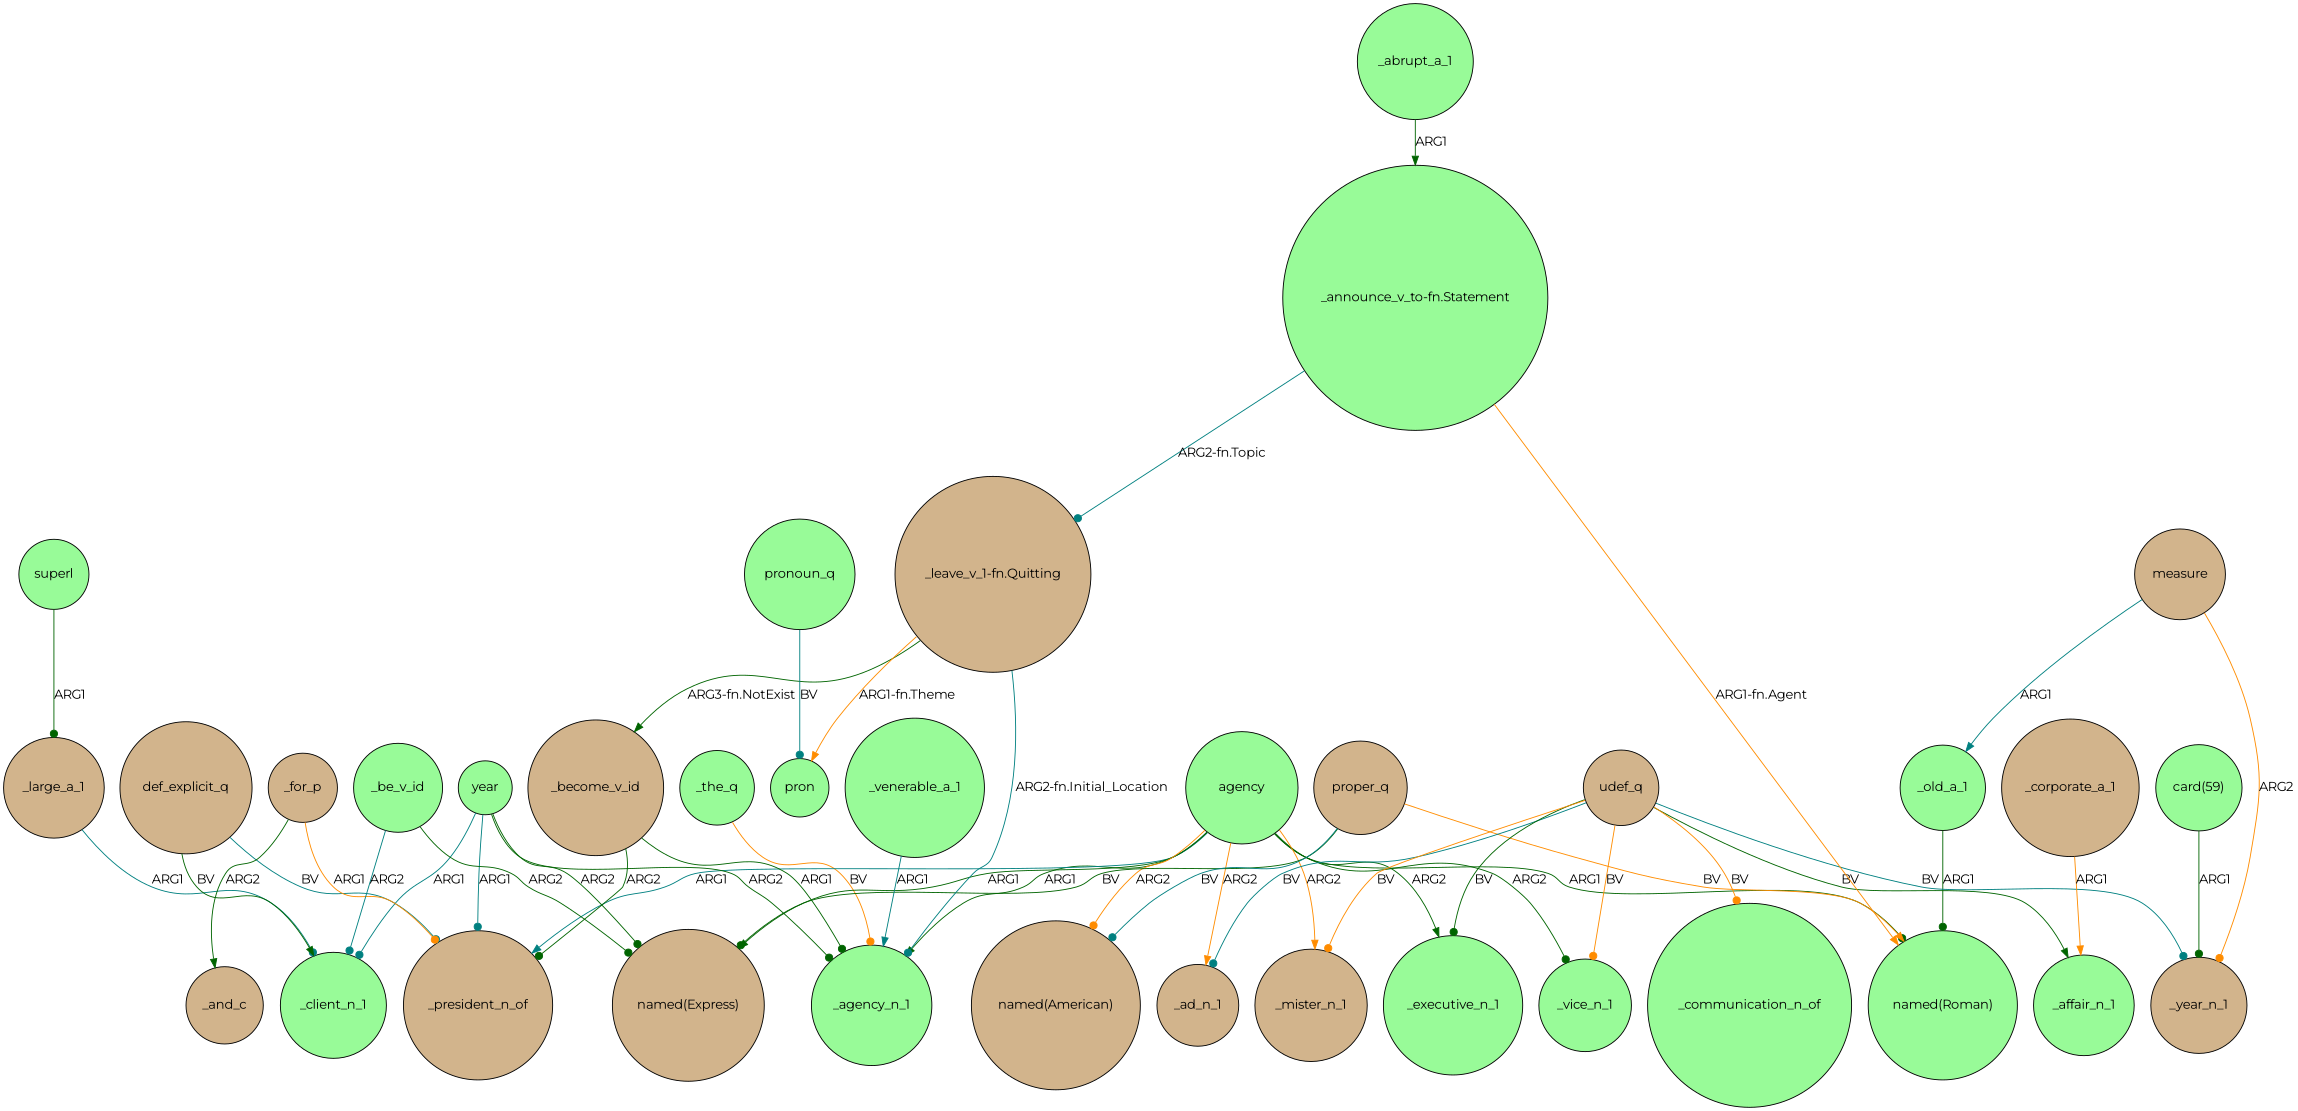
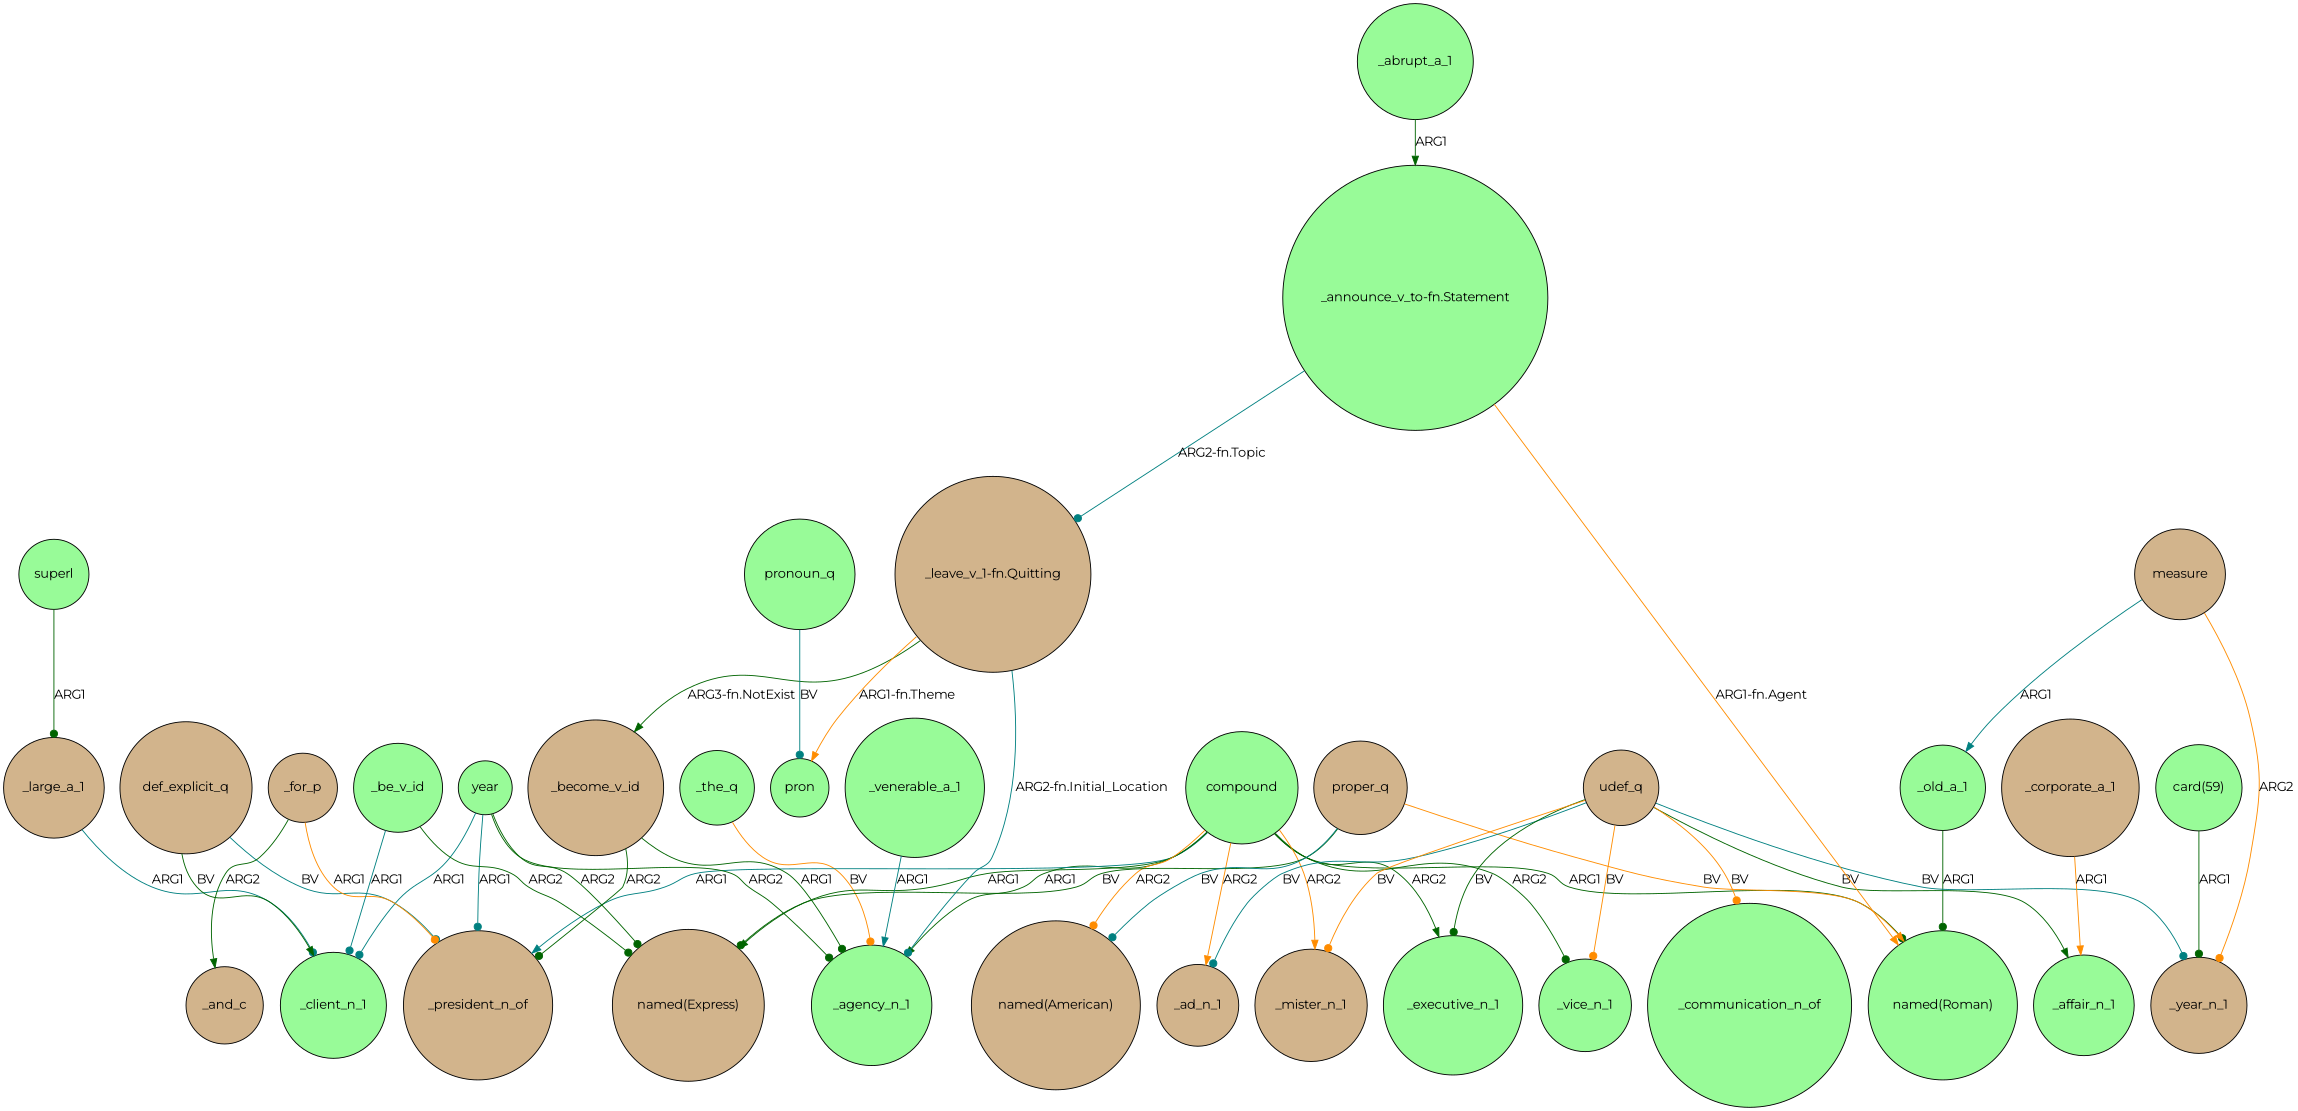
(1242, 788) -> (1242, 788)
(387, 880) -> (387, 880)
